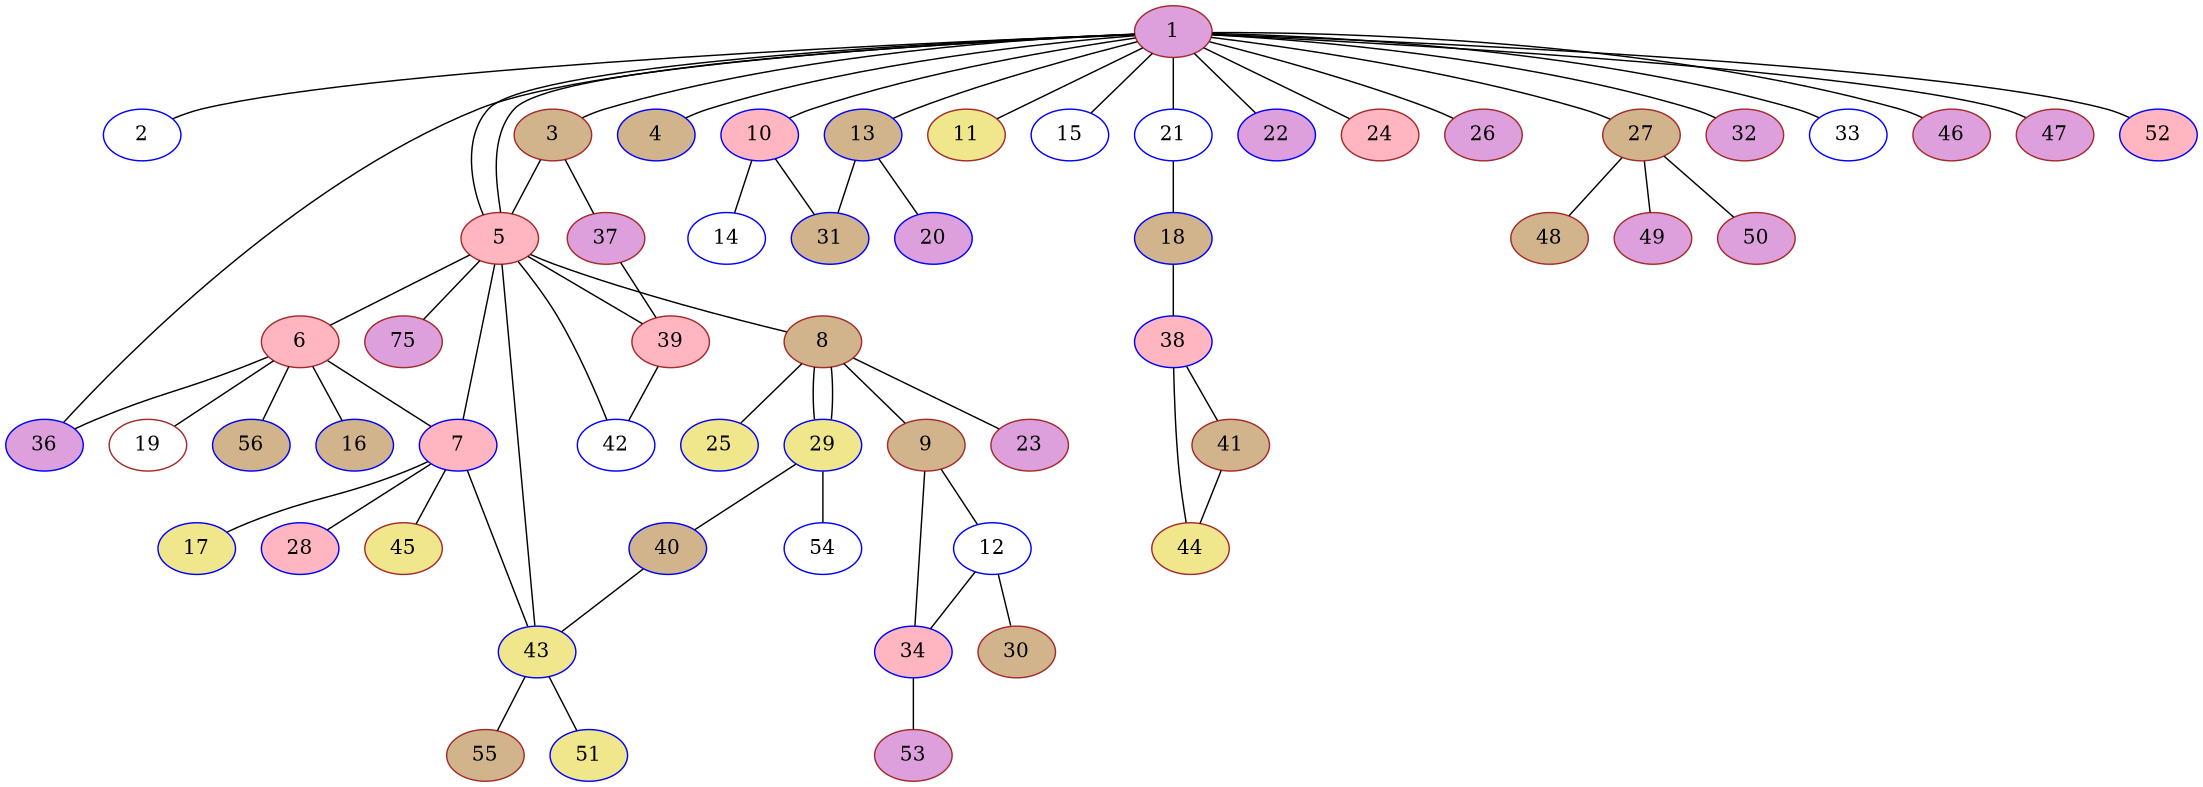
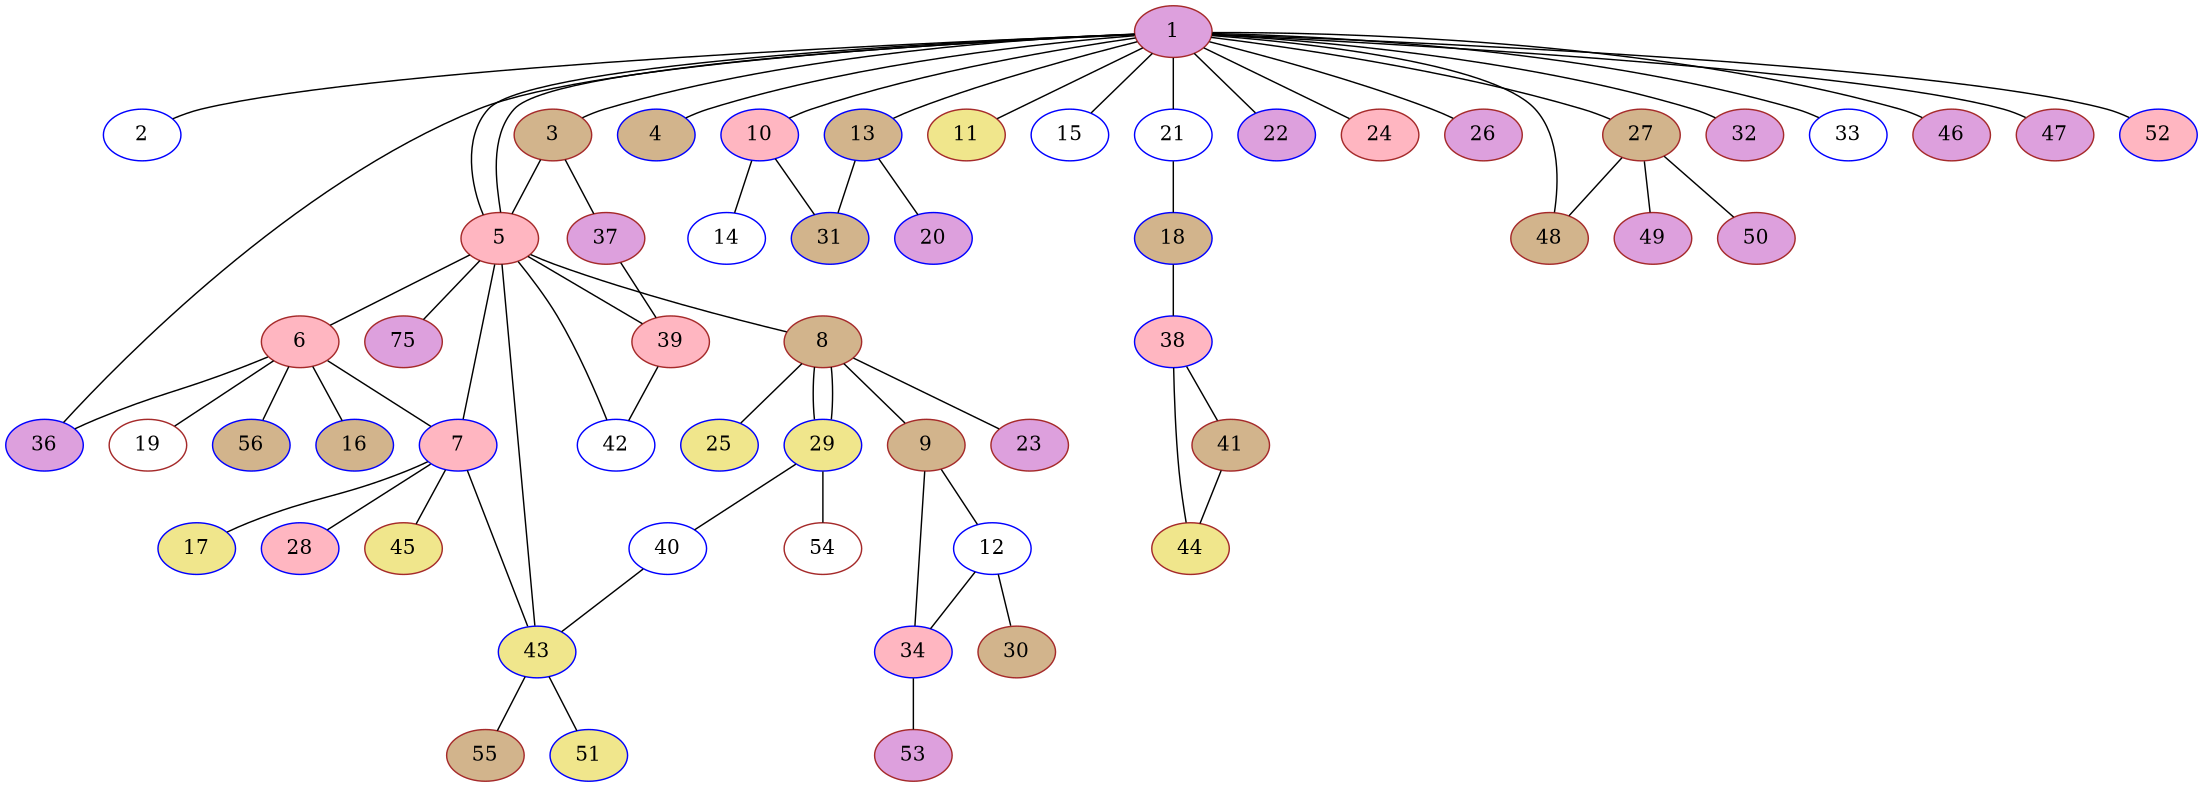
none -> (1533, 108)
(668, 549) -> (668, 549)
(823, 549) -> (823, 549)
